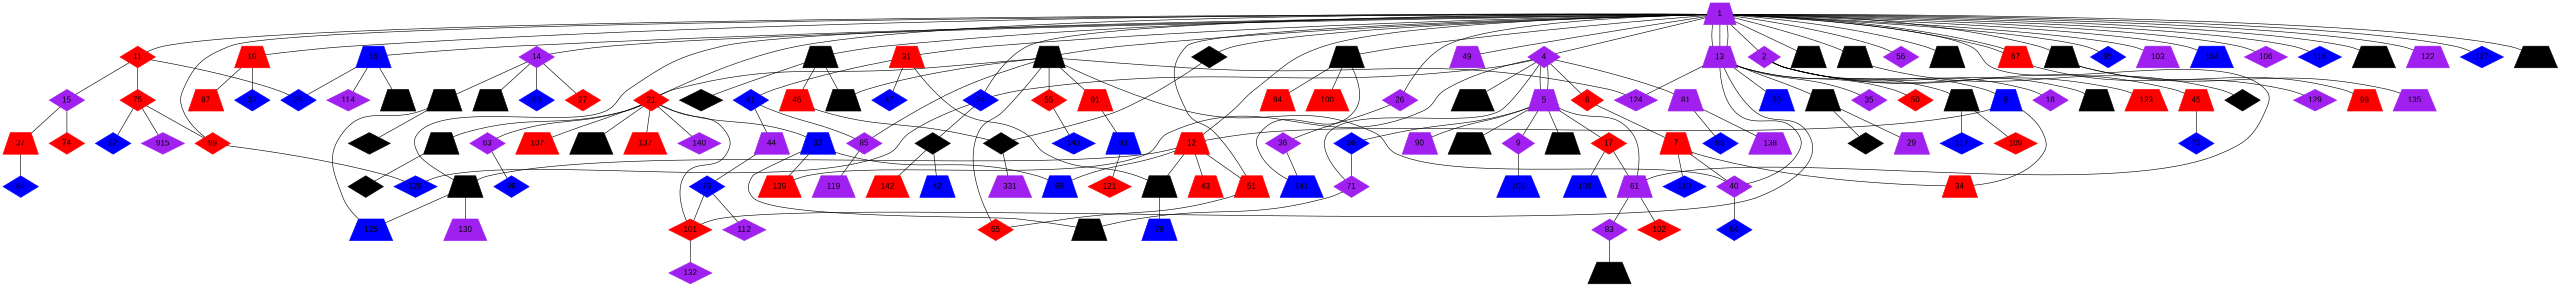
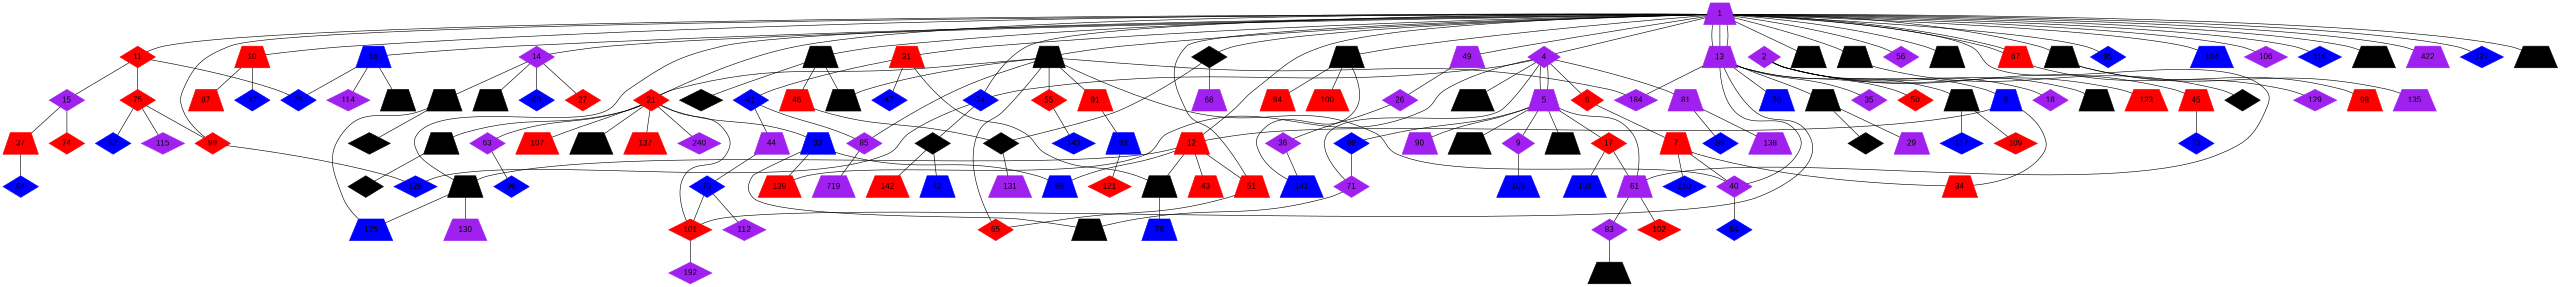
(1544, 25) -> (1430, 81)
(1744, 38) -> none
(2158, 57) -> none
(2428, 57) -> (2428, 57)
none -> (1209, 100)
(1636, 100) -> (1636, 100)
(163, 143) -> (163, 143)
(699, 143) -> (699, 143)
(834, 187) -> (834, 187)
(1010, 187) -> (1010, 187)
(690, 273) -> (690, 273)
